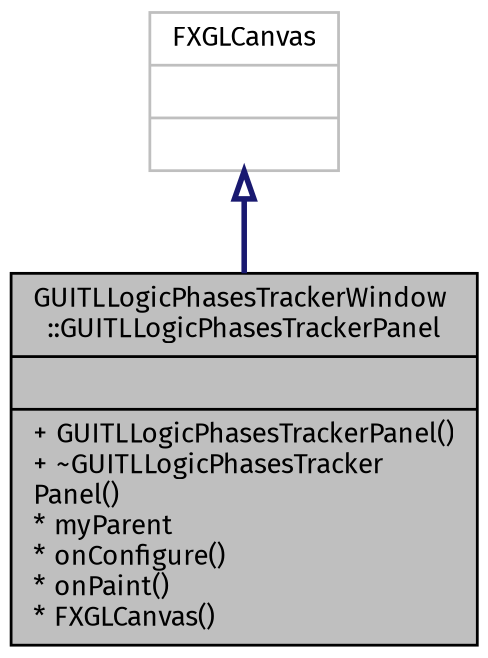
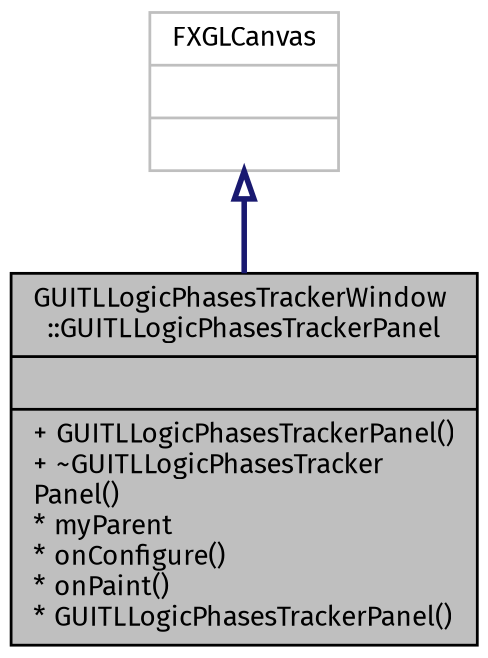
(125, 617) -> (243, 617)
